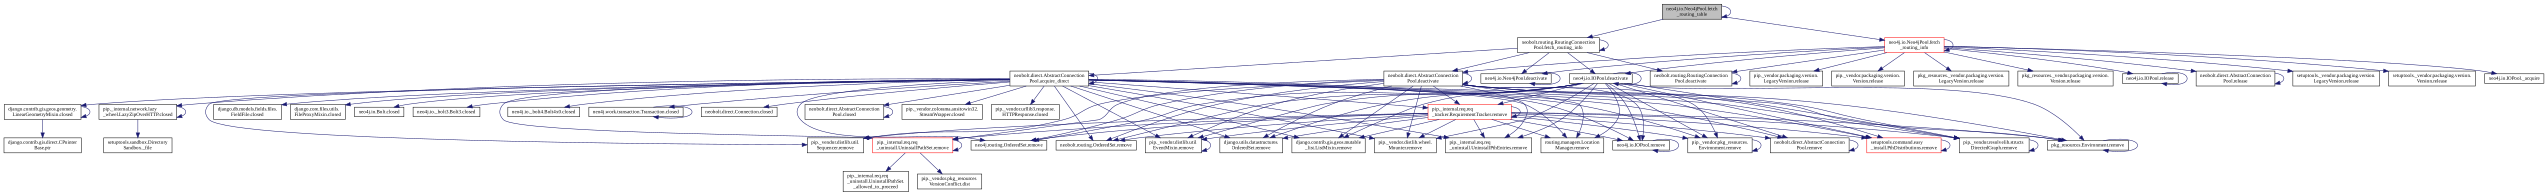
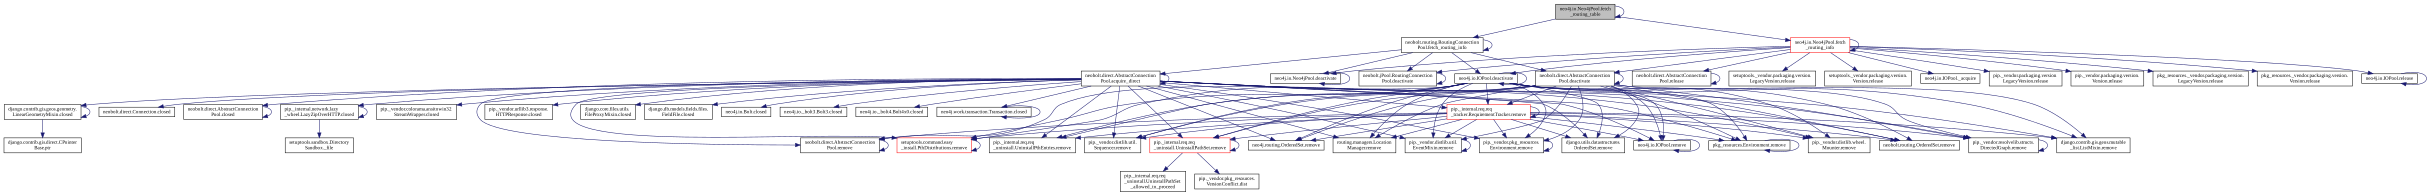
(1691, 79) -> (1398, 79)
none -> (1303, 100)
none -> (1341, 105)
